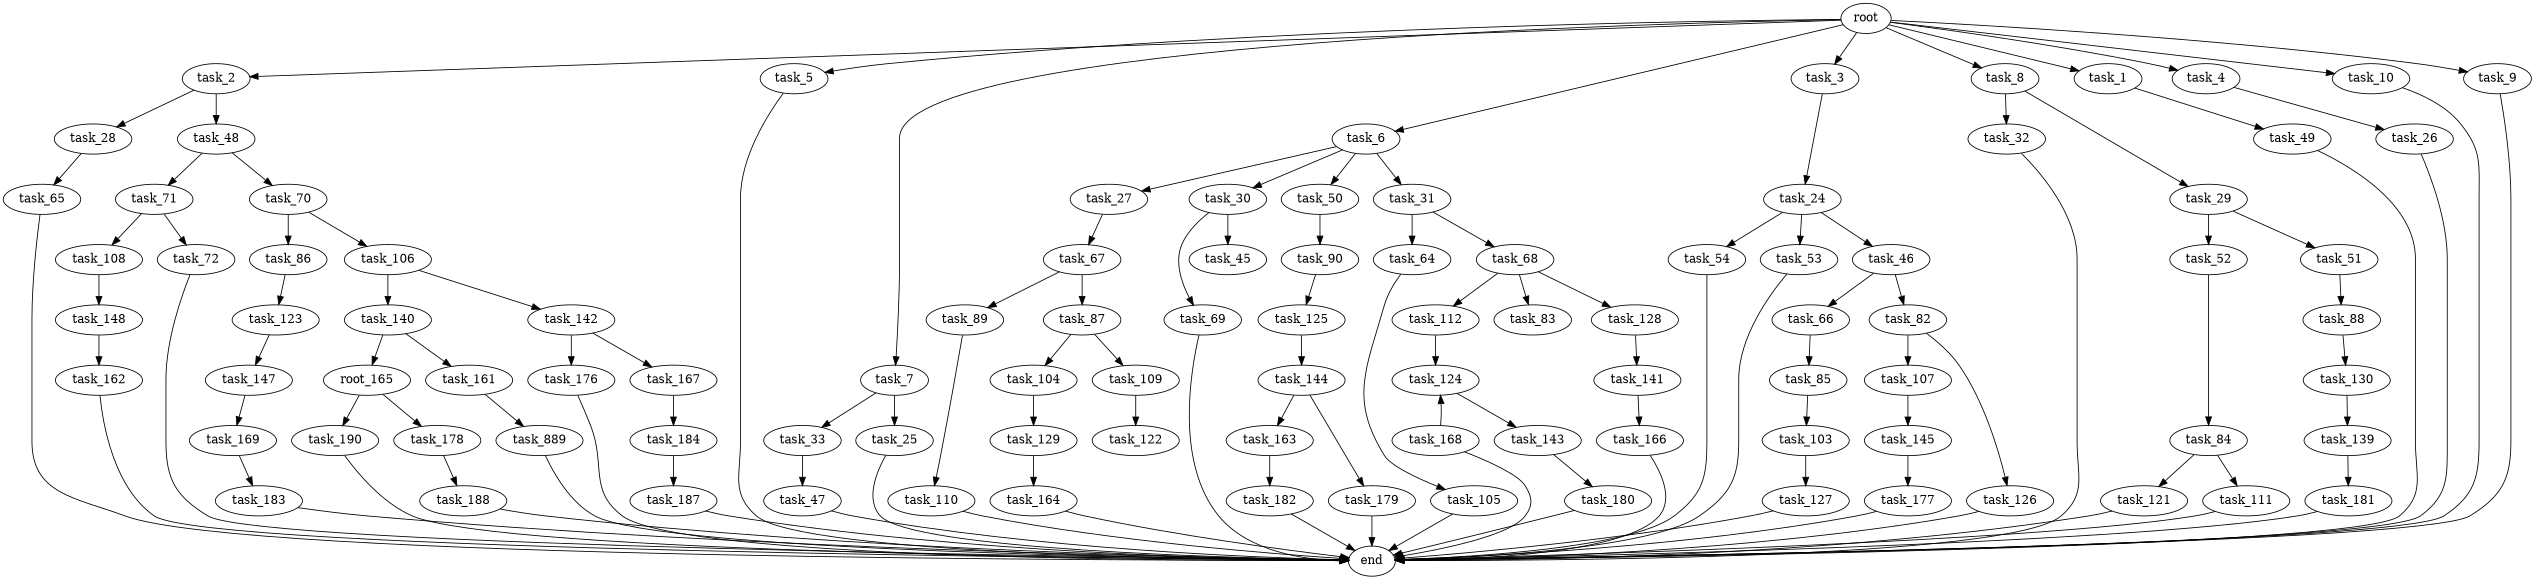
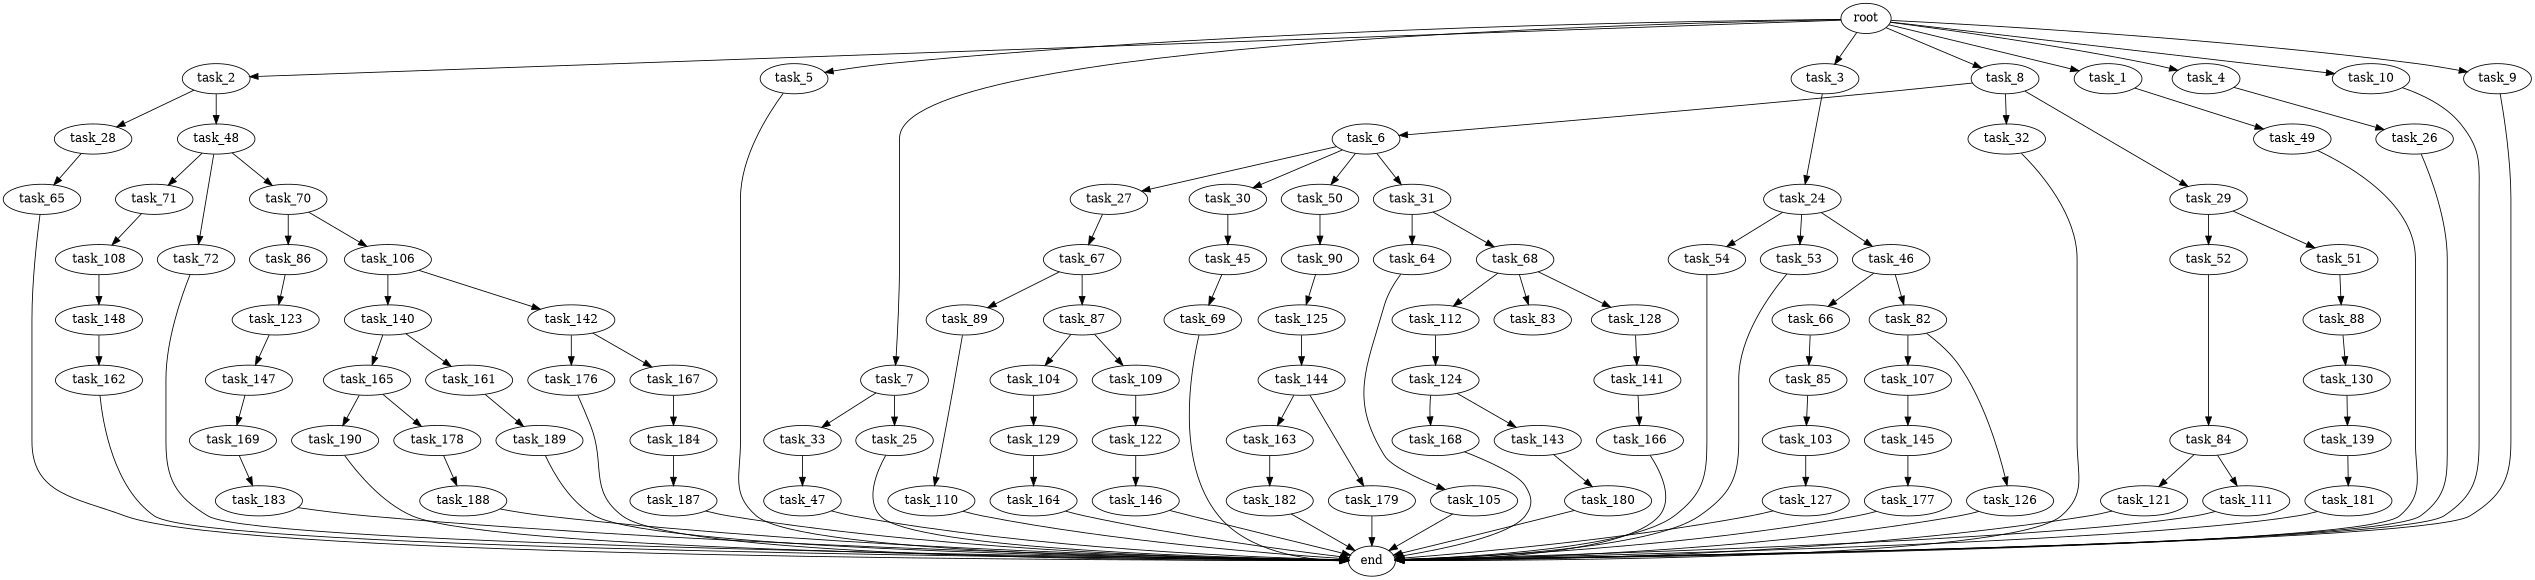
(1623, 77) -> (1690, 110)
(173, 226) -> (207, 195)
(1180, 251) -> (1217, 286)
(367, 380) -> (367, 380)
(1441, 414) -> (1430, 406)
(539, 441) -> (539, 441)
none -> (1136, 501)
